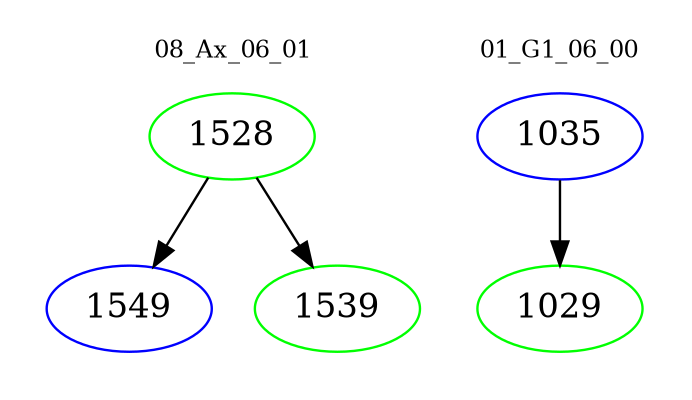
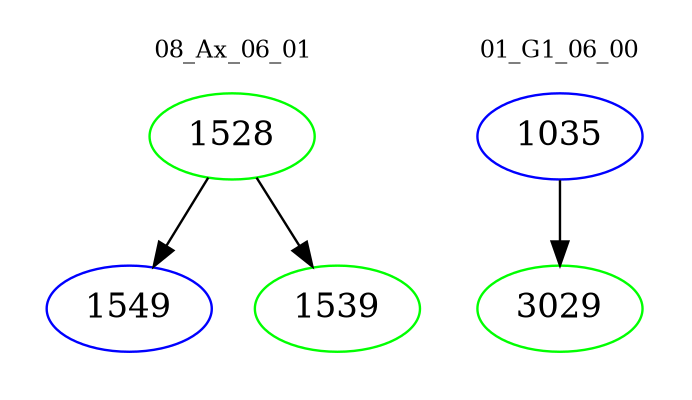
(560, 309) -> (560, 309)
